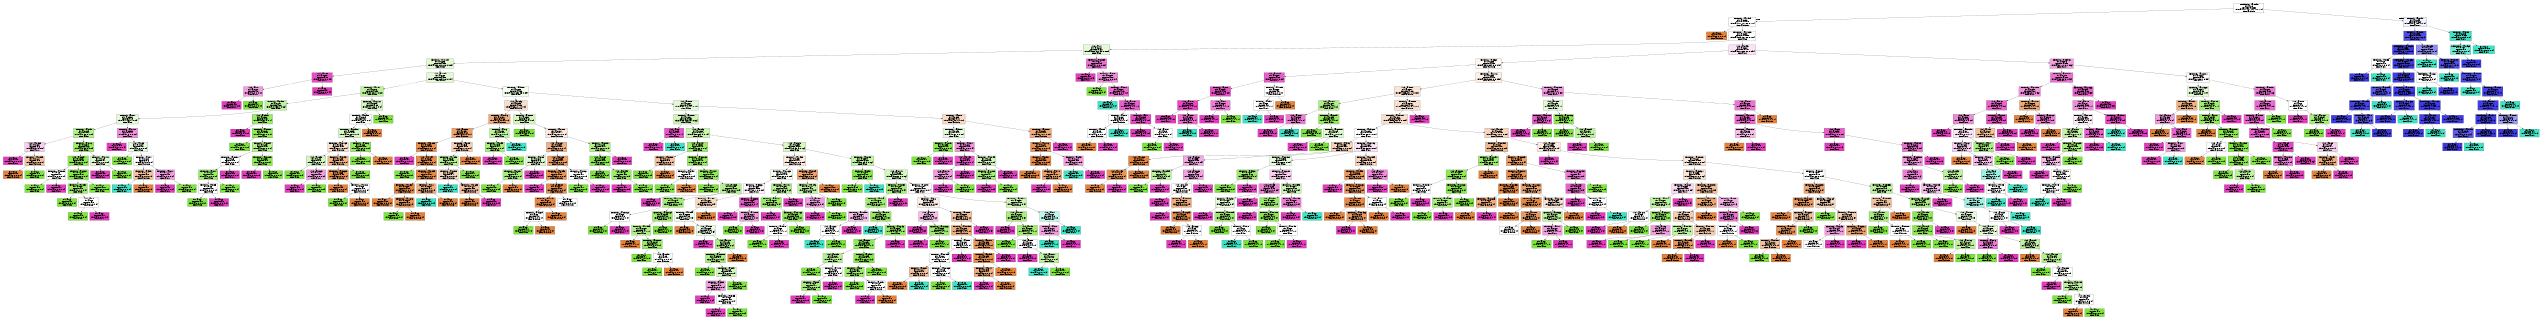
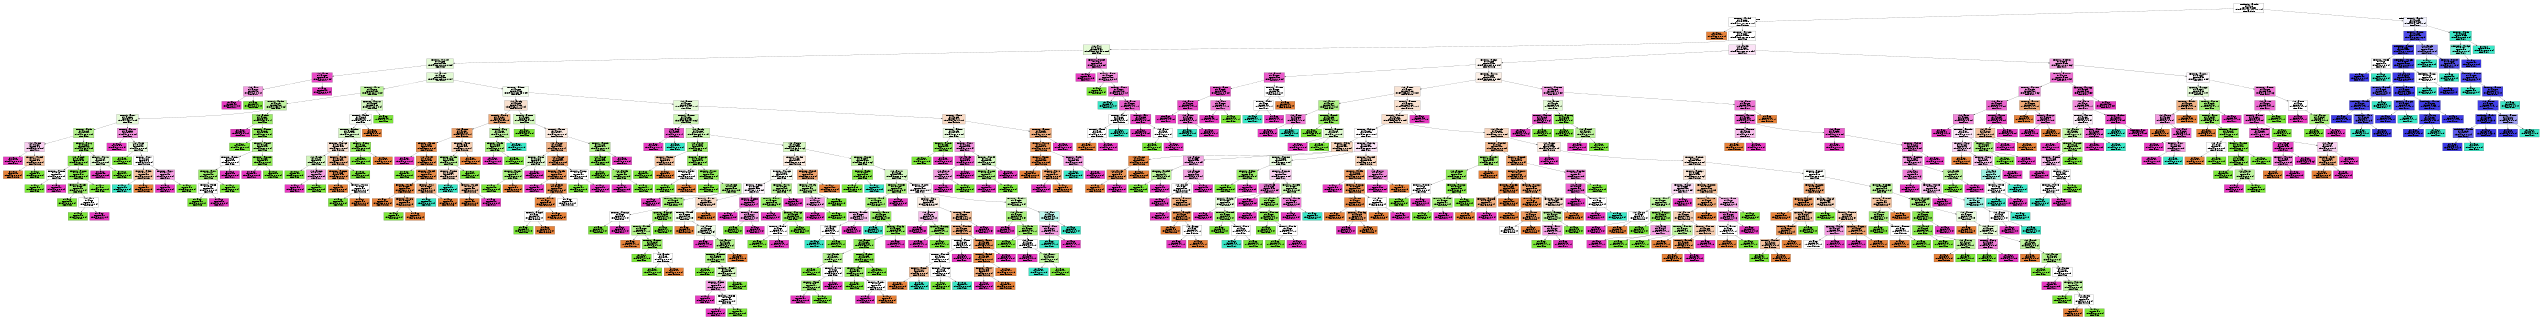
(2138, 133) -> (2138, 133)
(100, 189) -> (100, 189)
